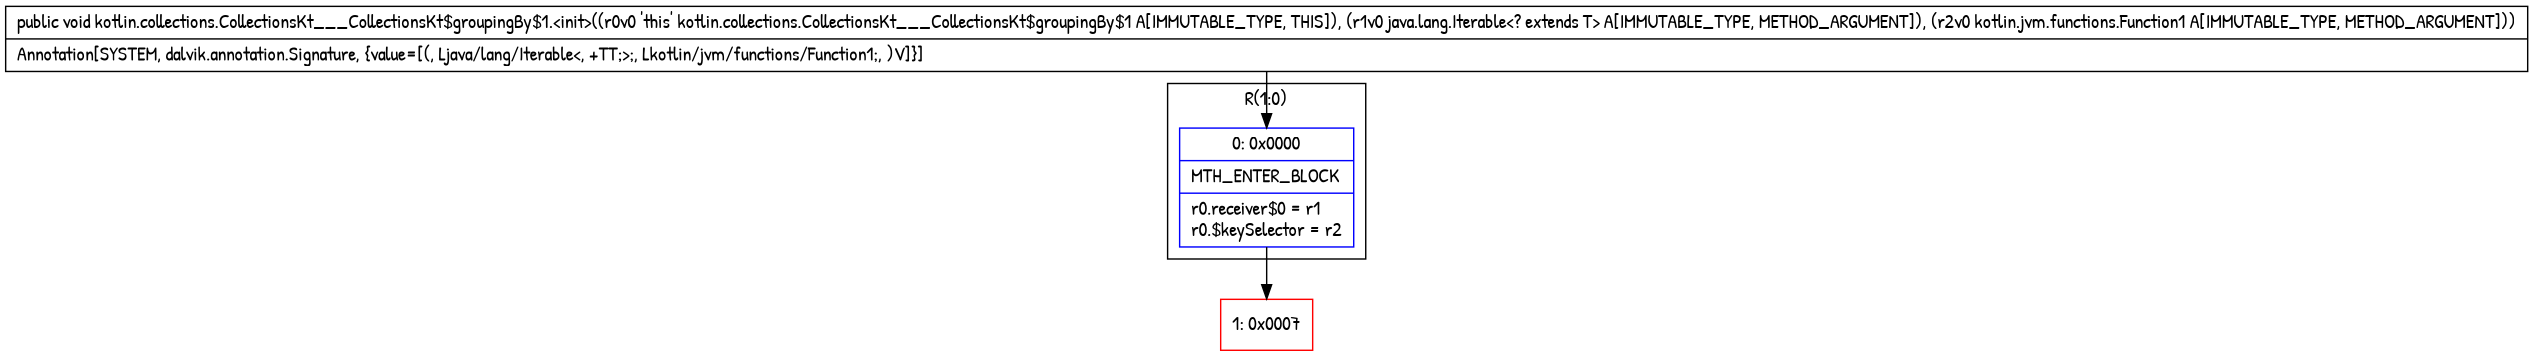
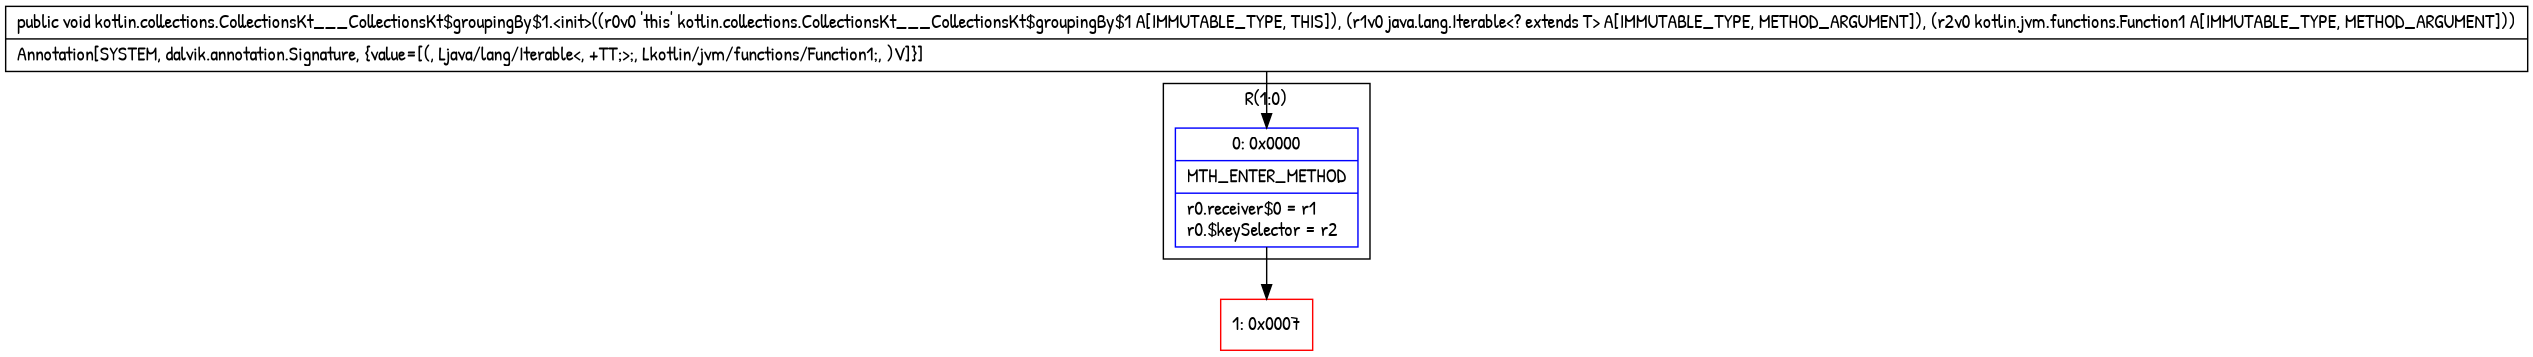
(1266, 176) -> (1267, 176)
